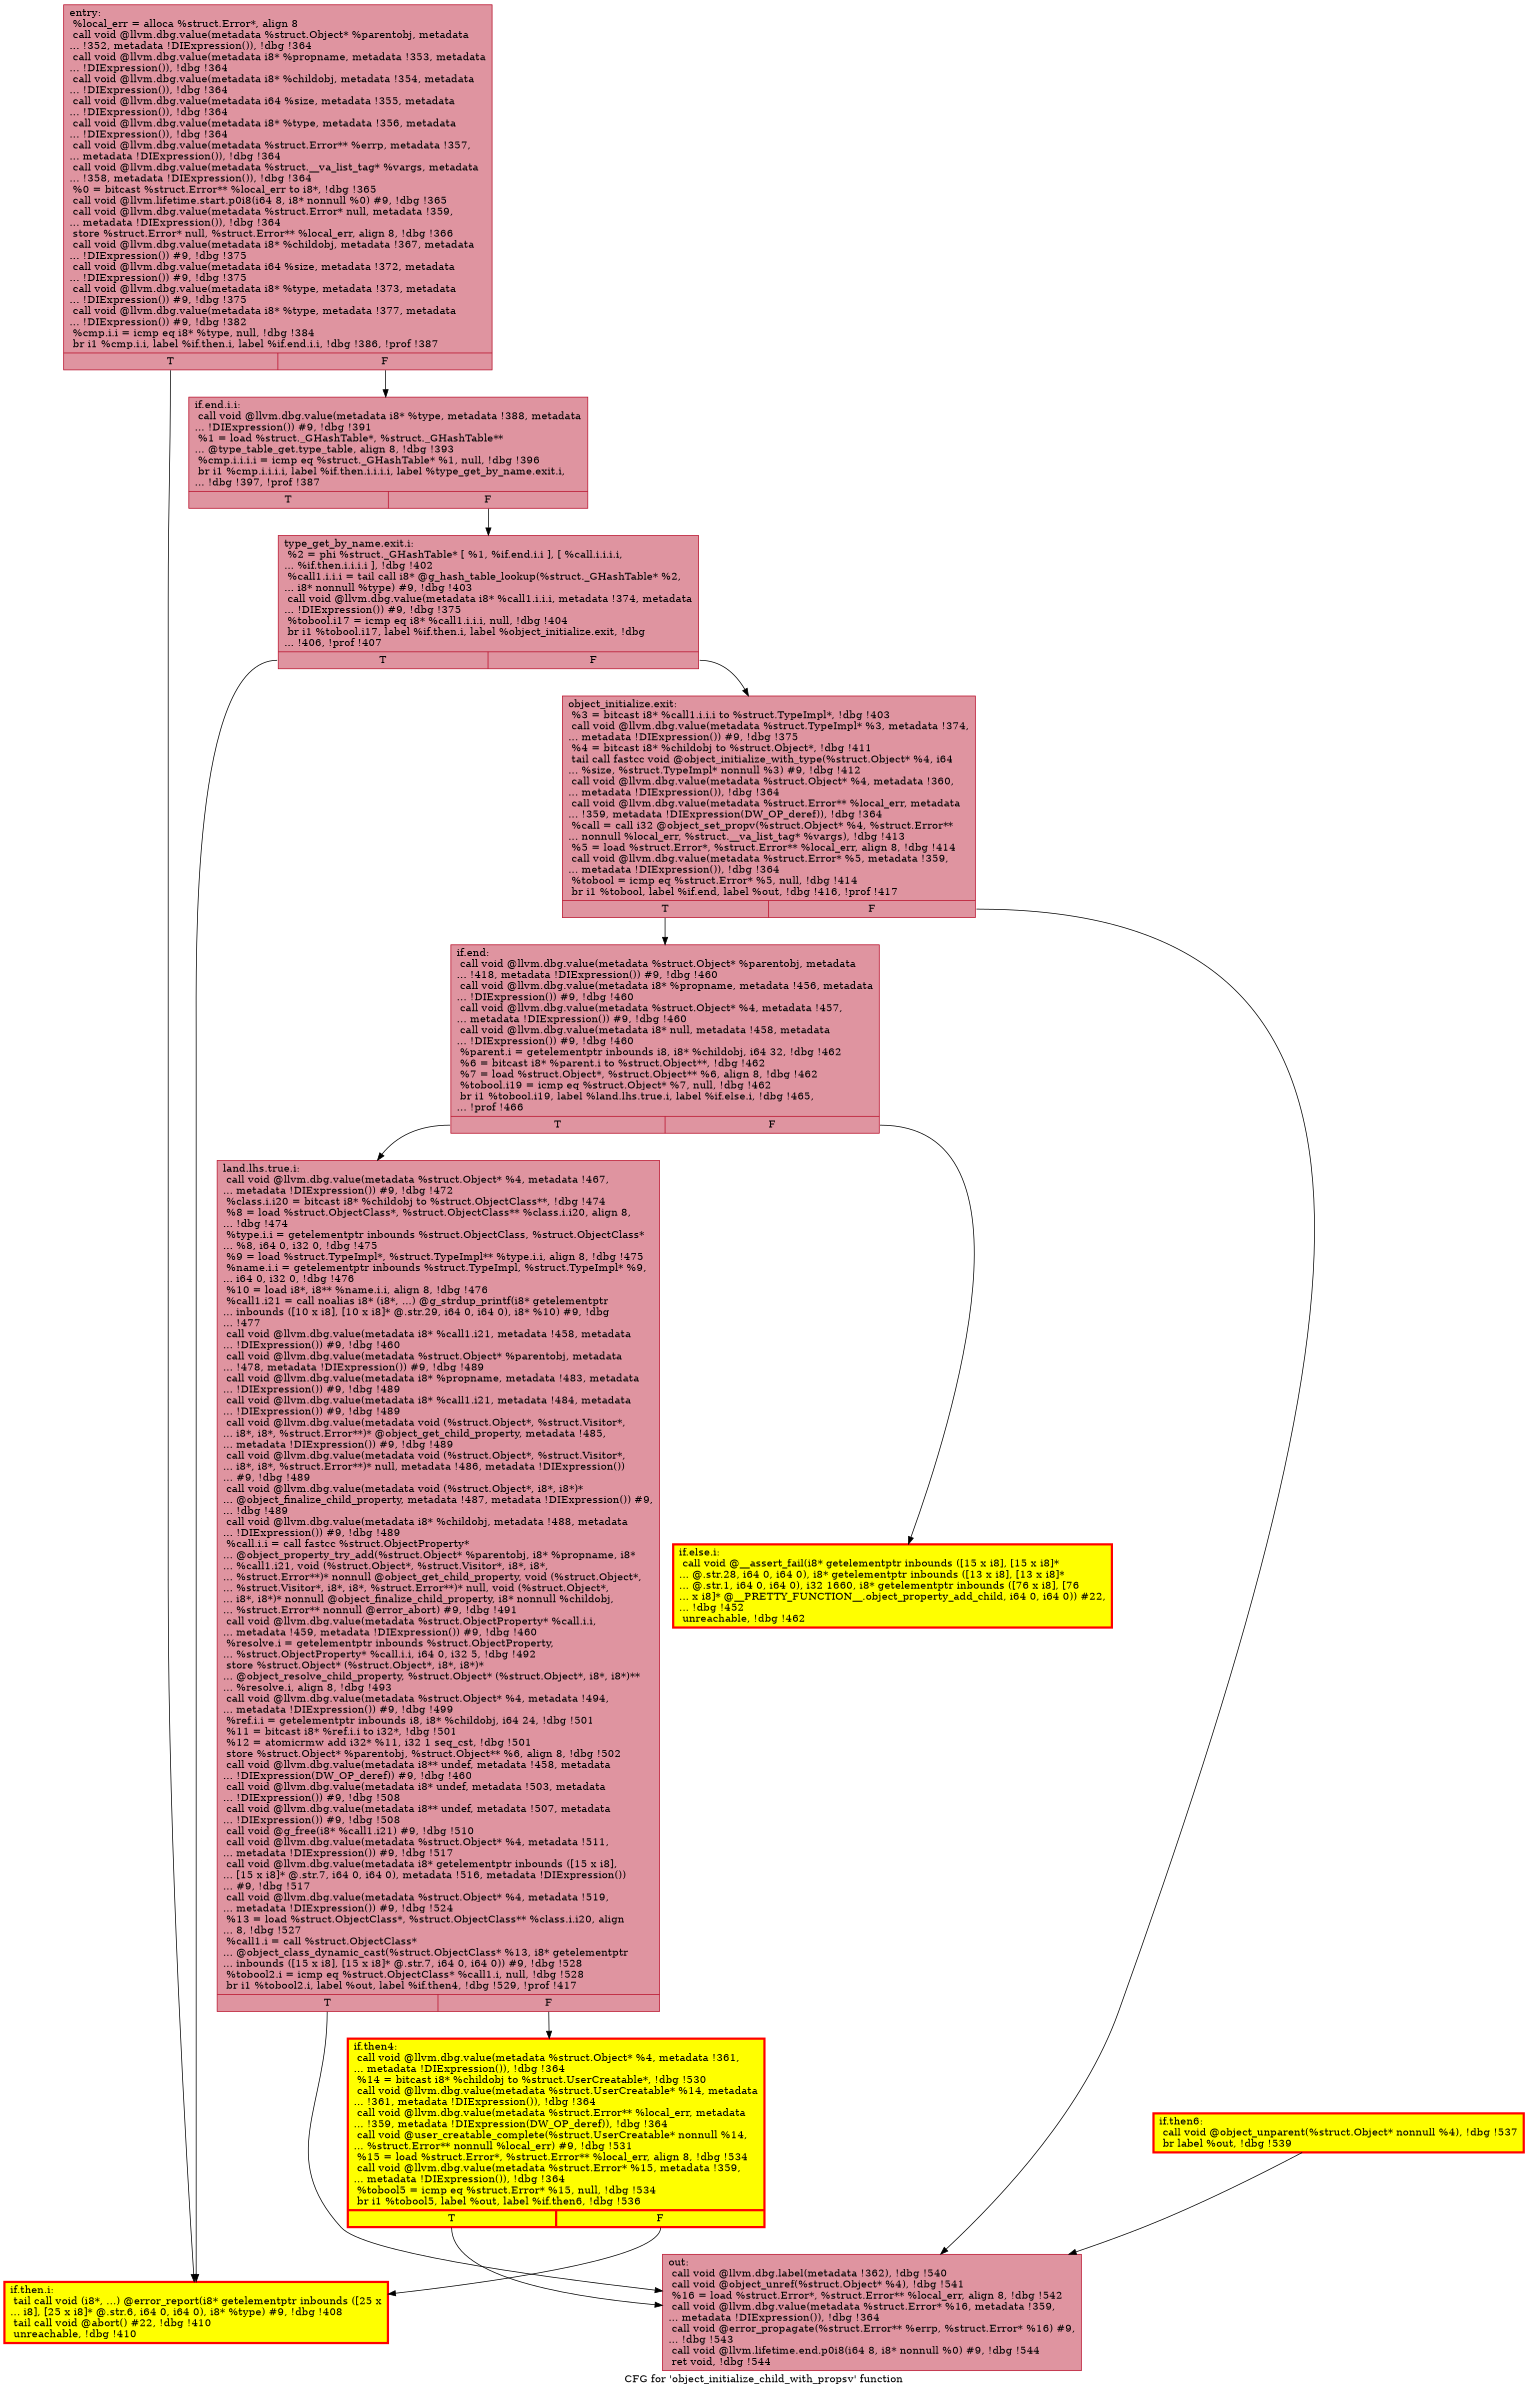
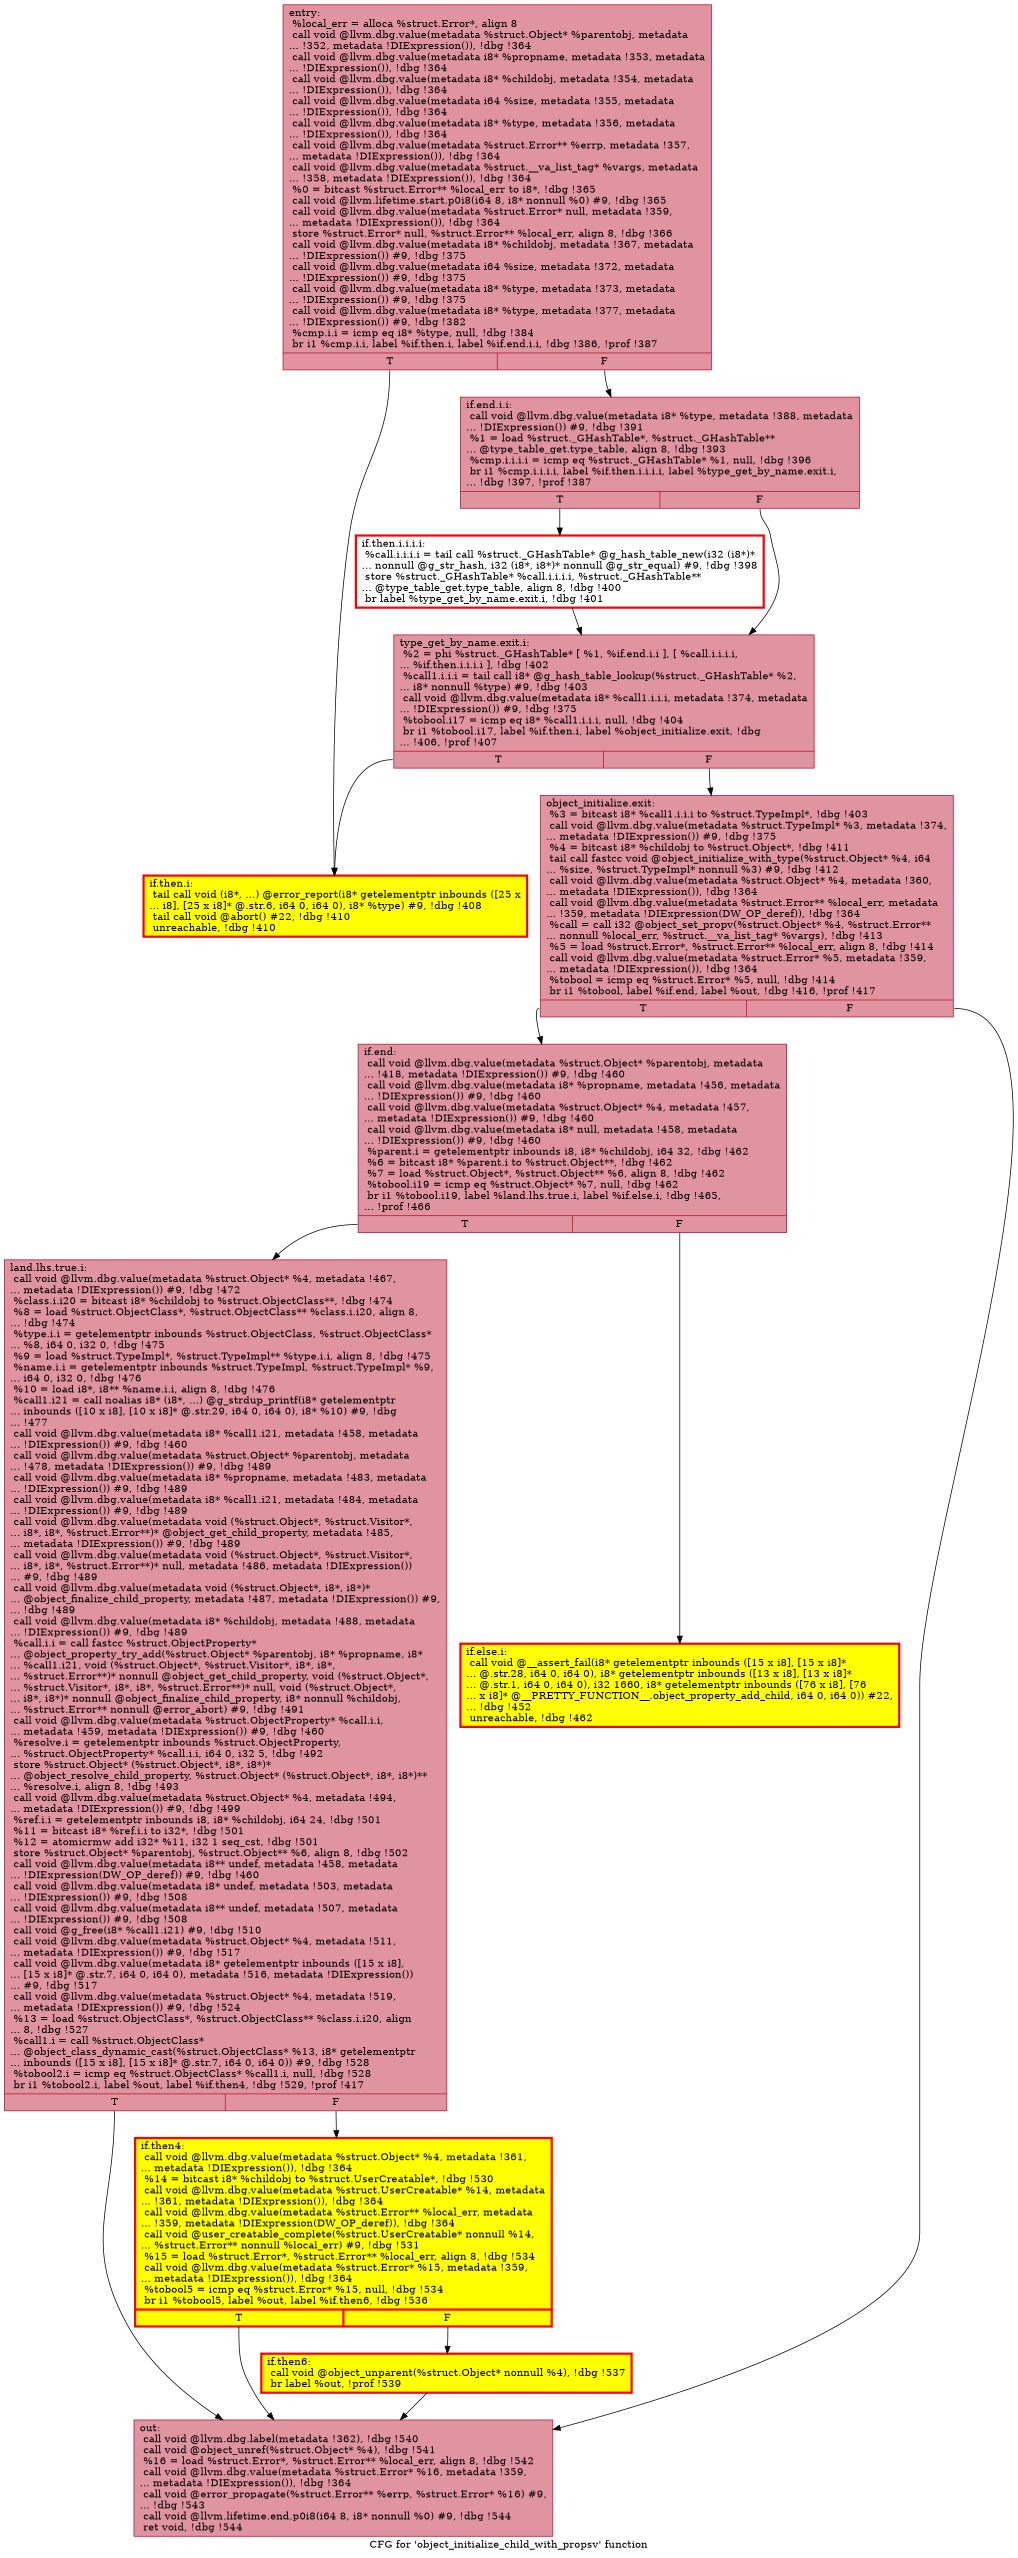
none -> (560, 572)
(1226, 2144) -> (335, 2384)
(547, 2271) -> (448, 2337)
